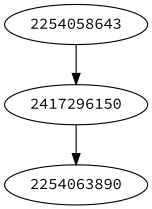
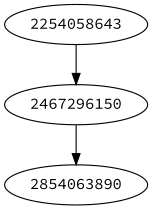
(76, 105) -> (76, 105)
(76, 185) -> (76, 185)
